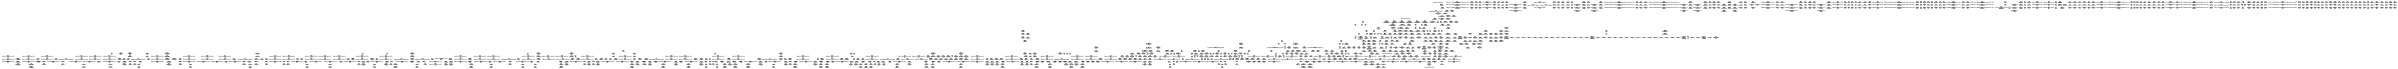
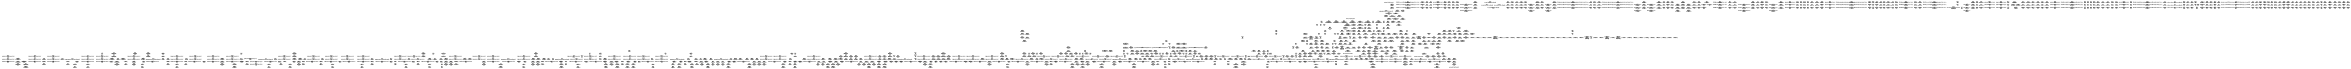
none -> (617, 67)
